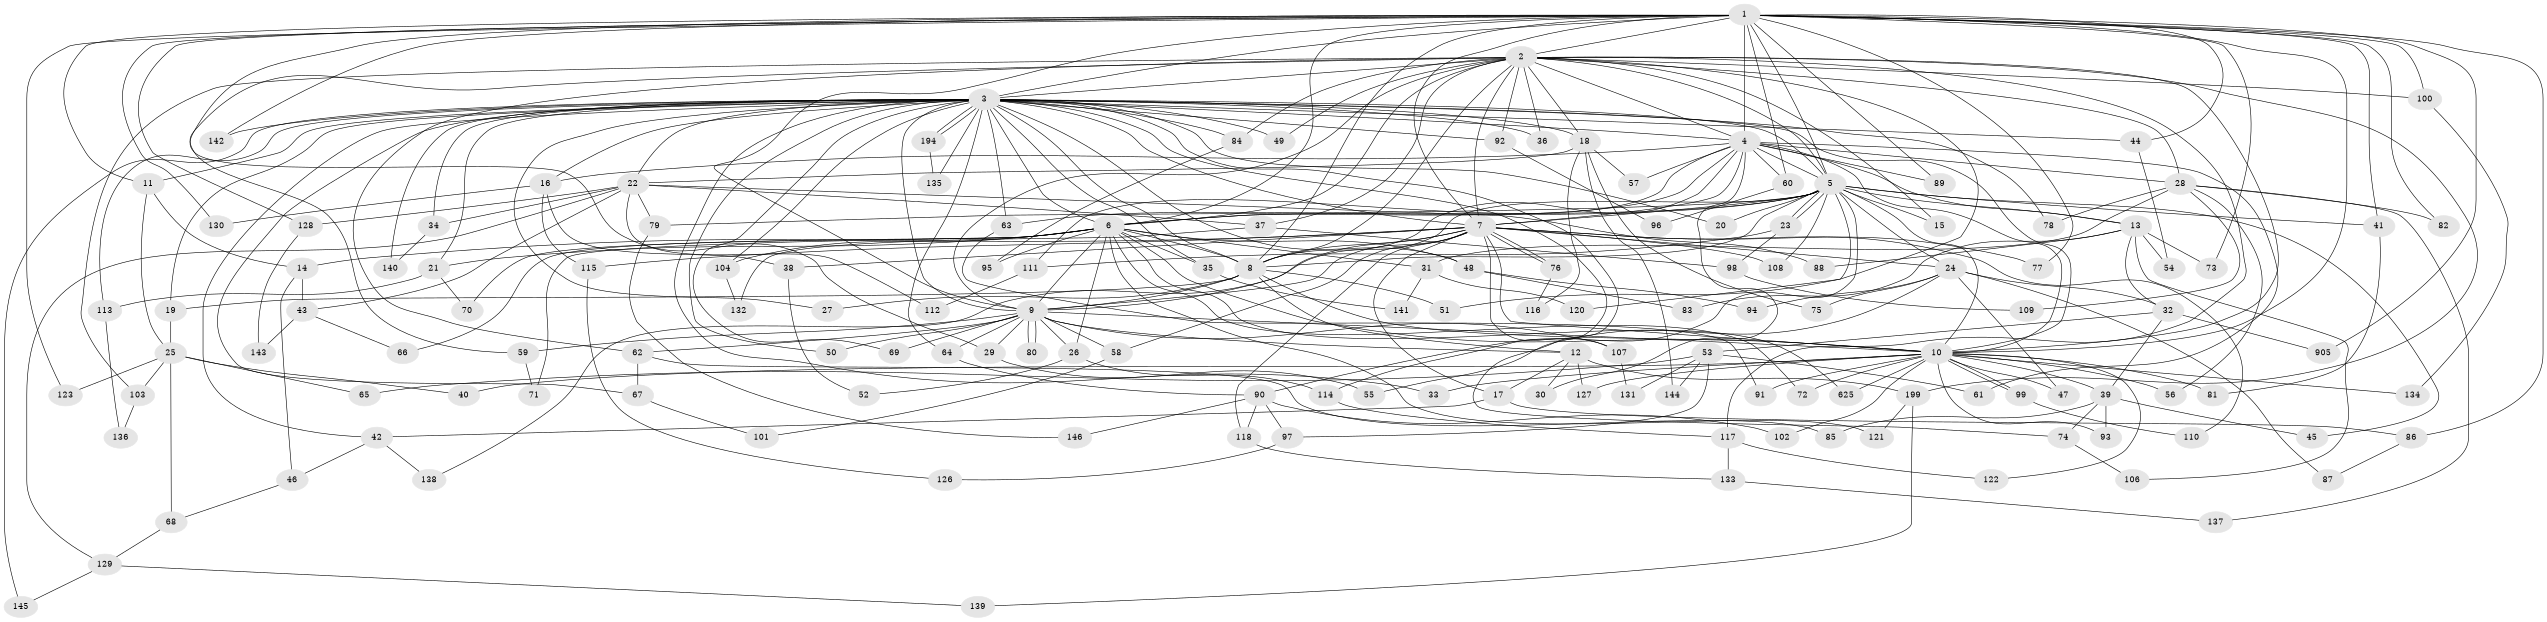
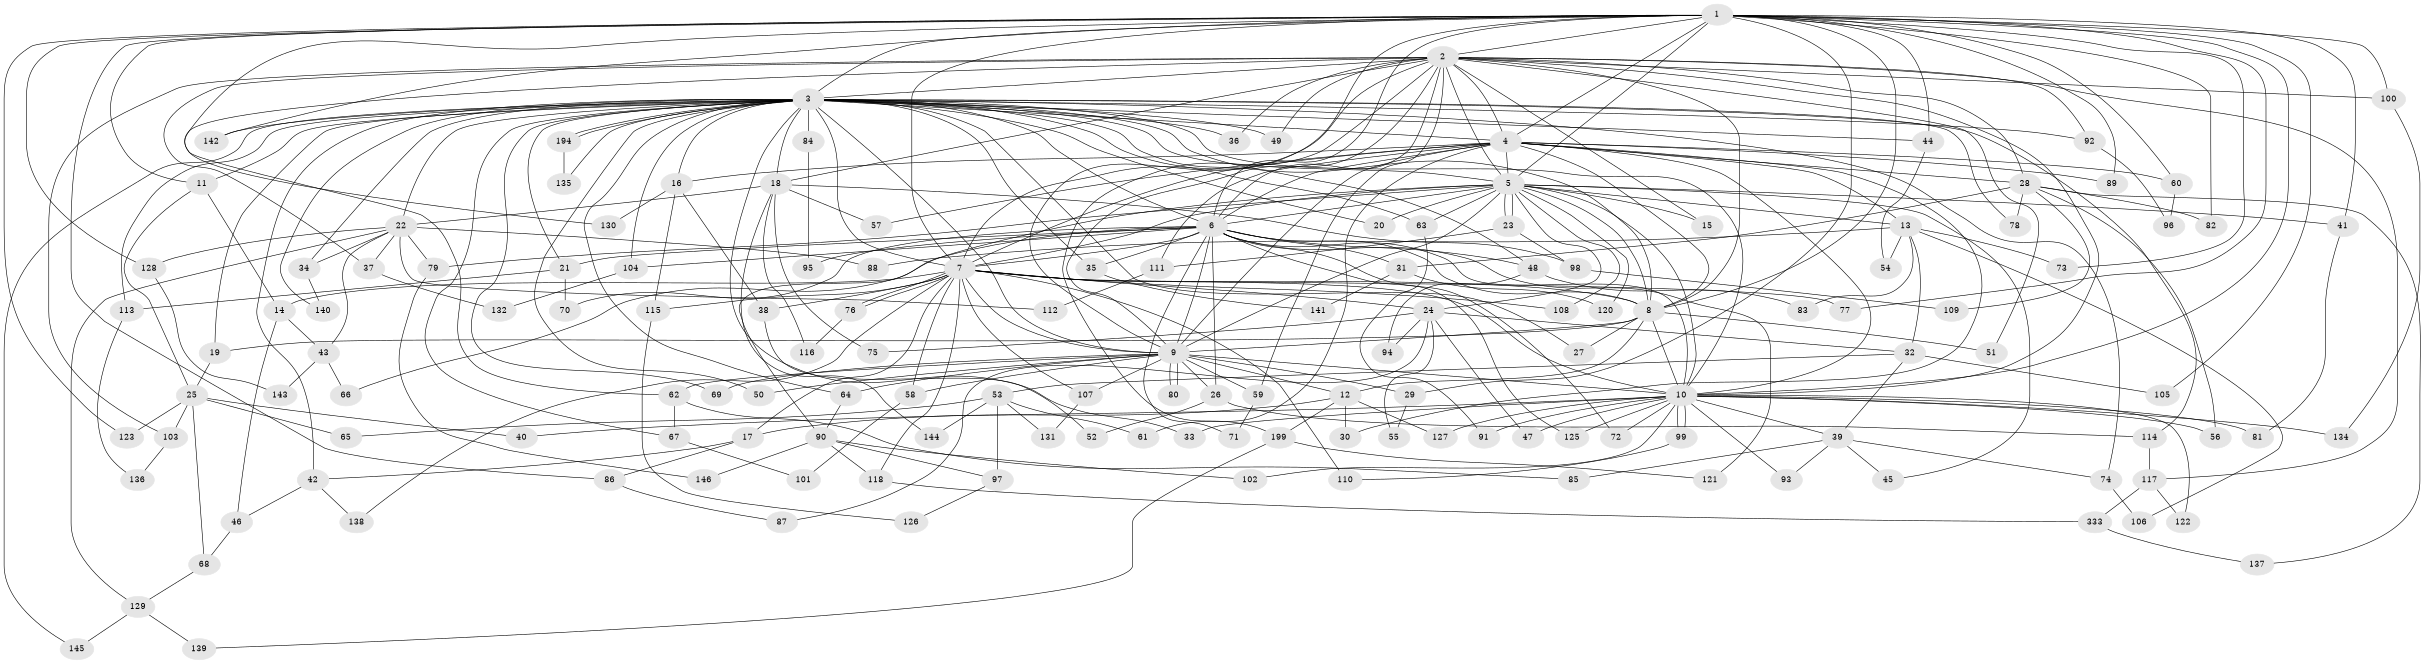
(1370, 76) -> none
none -> (1314, 207)
(1474, 245) -> (1141, 206)
none -> (1088, 253)
(2323, 353) -> (2163, 395)
(1846, 395) -> (1572, 438)
(1728, 480) -> (2095, 522)
